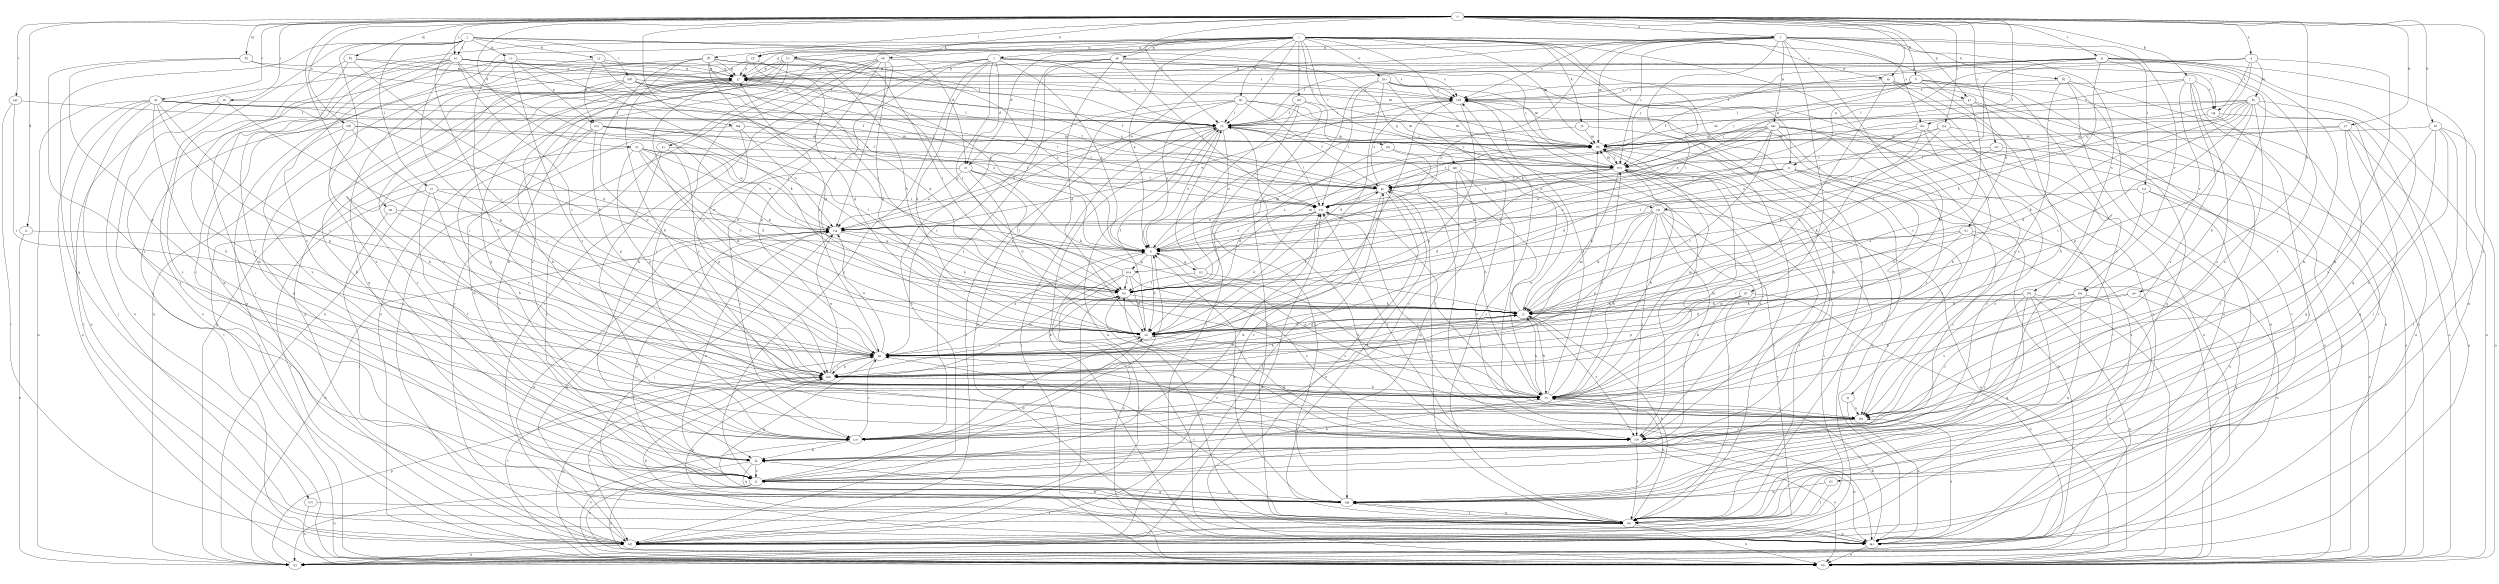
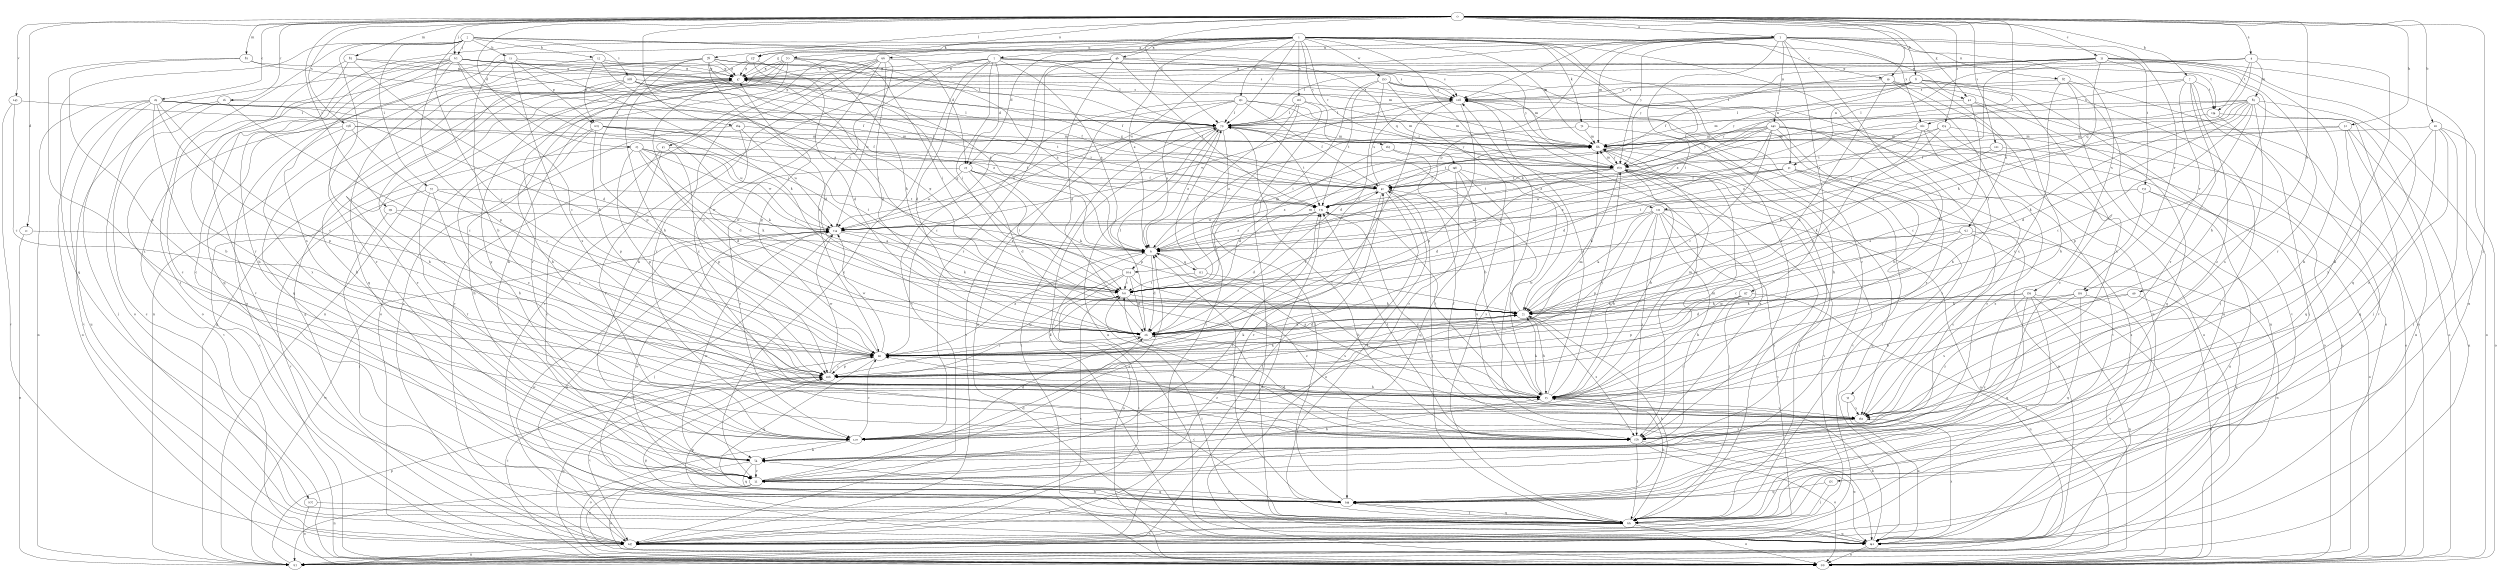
(327, 407) -> (694, 516)
